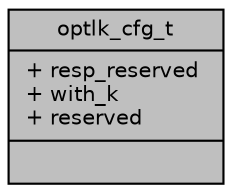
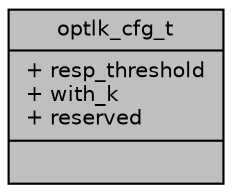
(113, 71) -> (116, 71)
